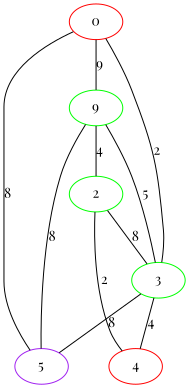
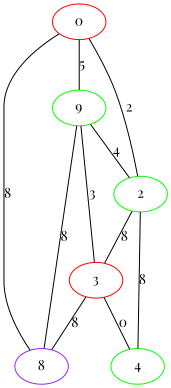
(100, 65) -> (83, 65)
(151, 146) -> (120, 105)
(146, 194) -> (93, 194)
(104, 280) -> (143, 280)
(158, 280) -> (96, 280)
(151, 323) -> (123, 323)
(42, 366) -> (42, 366)
(136, 366) -> (138, 366)
